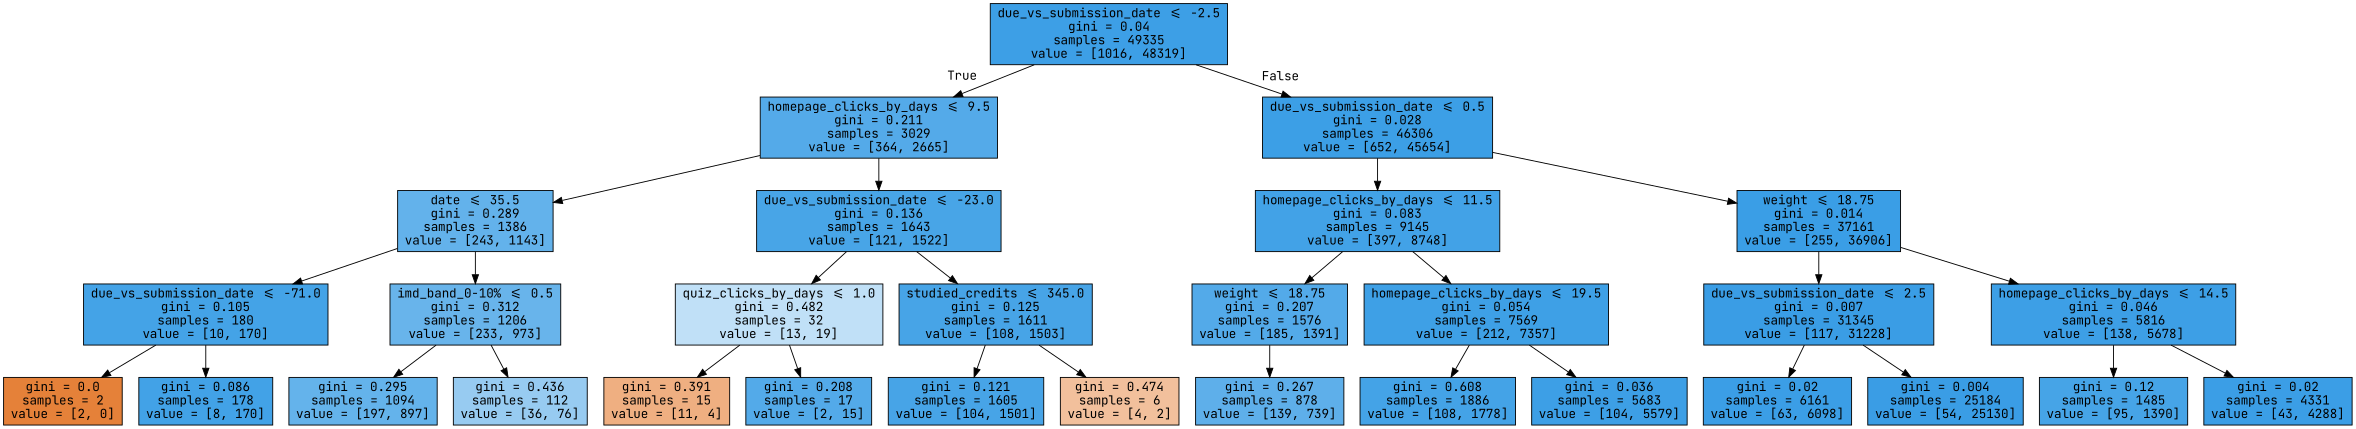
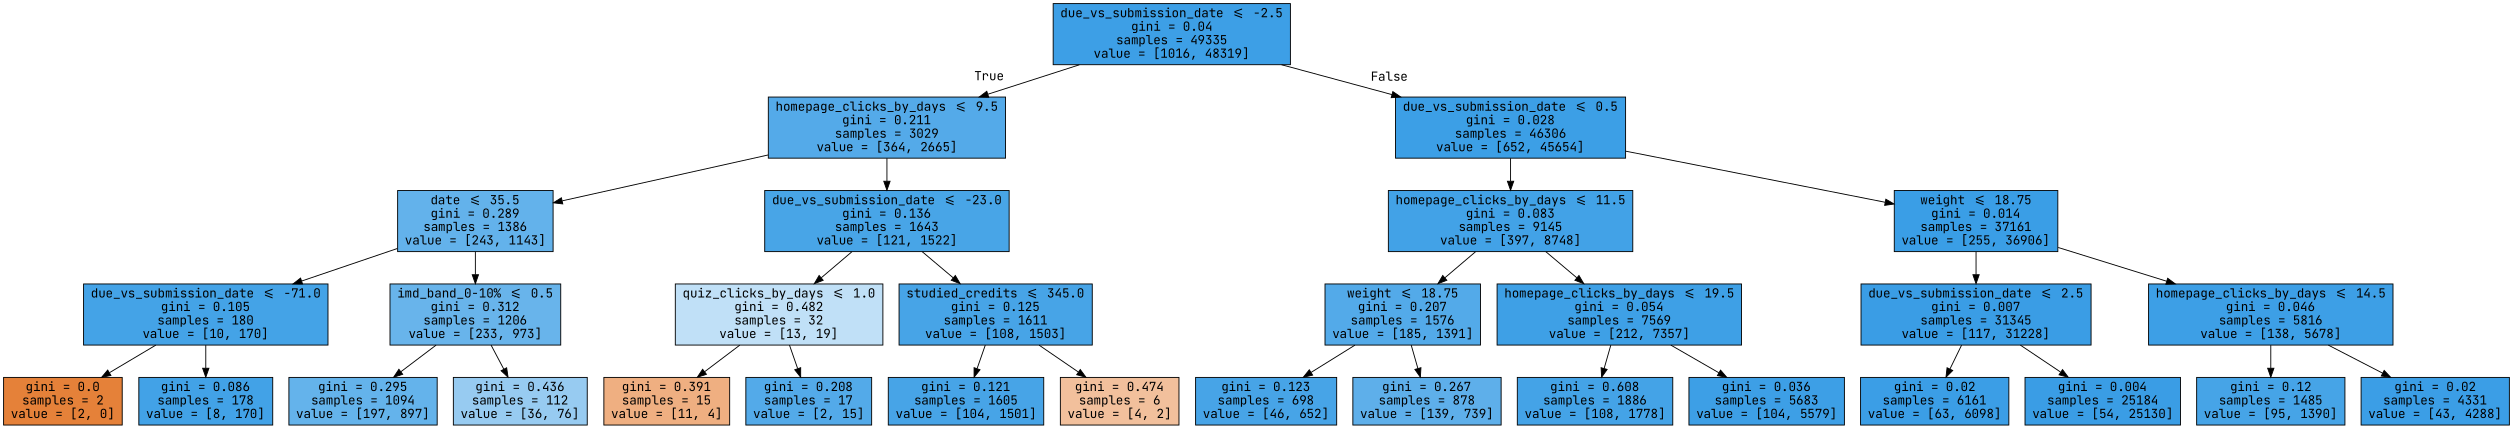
none -> (1266, 401)
